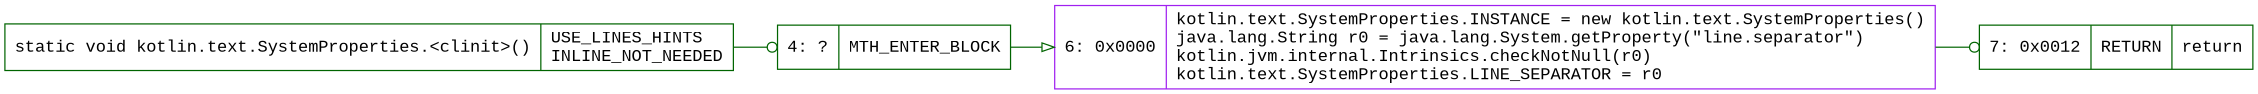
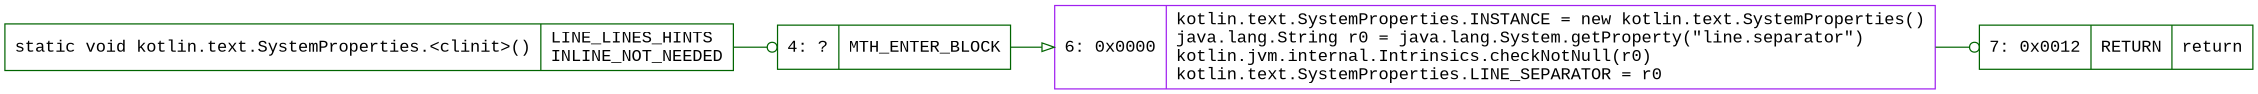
(627, 37) -> (632, 37)
